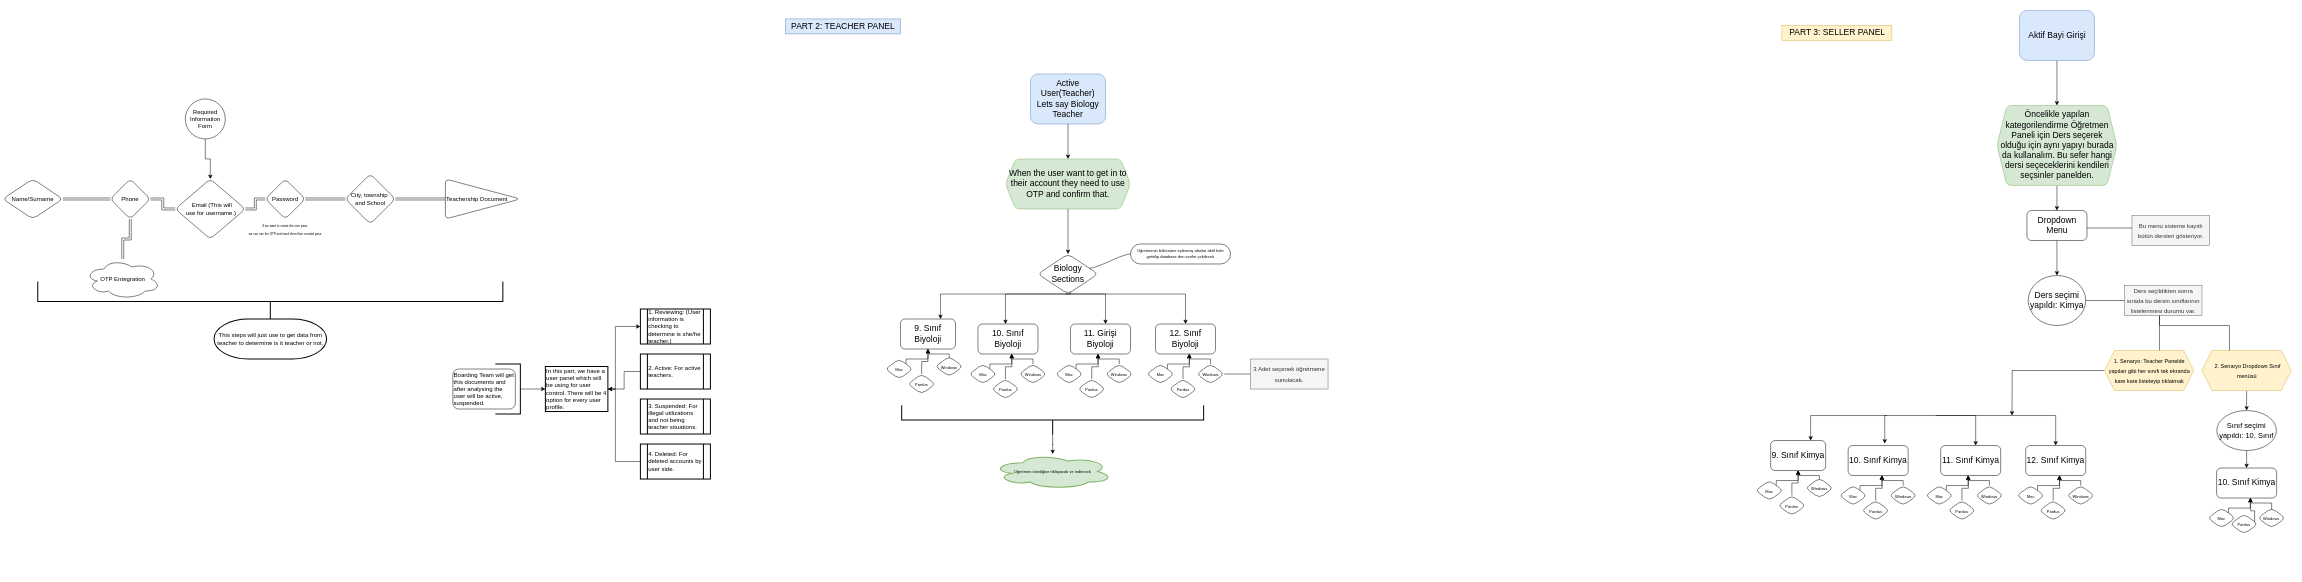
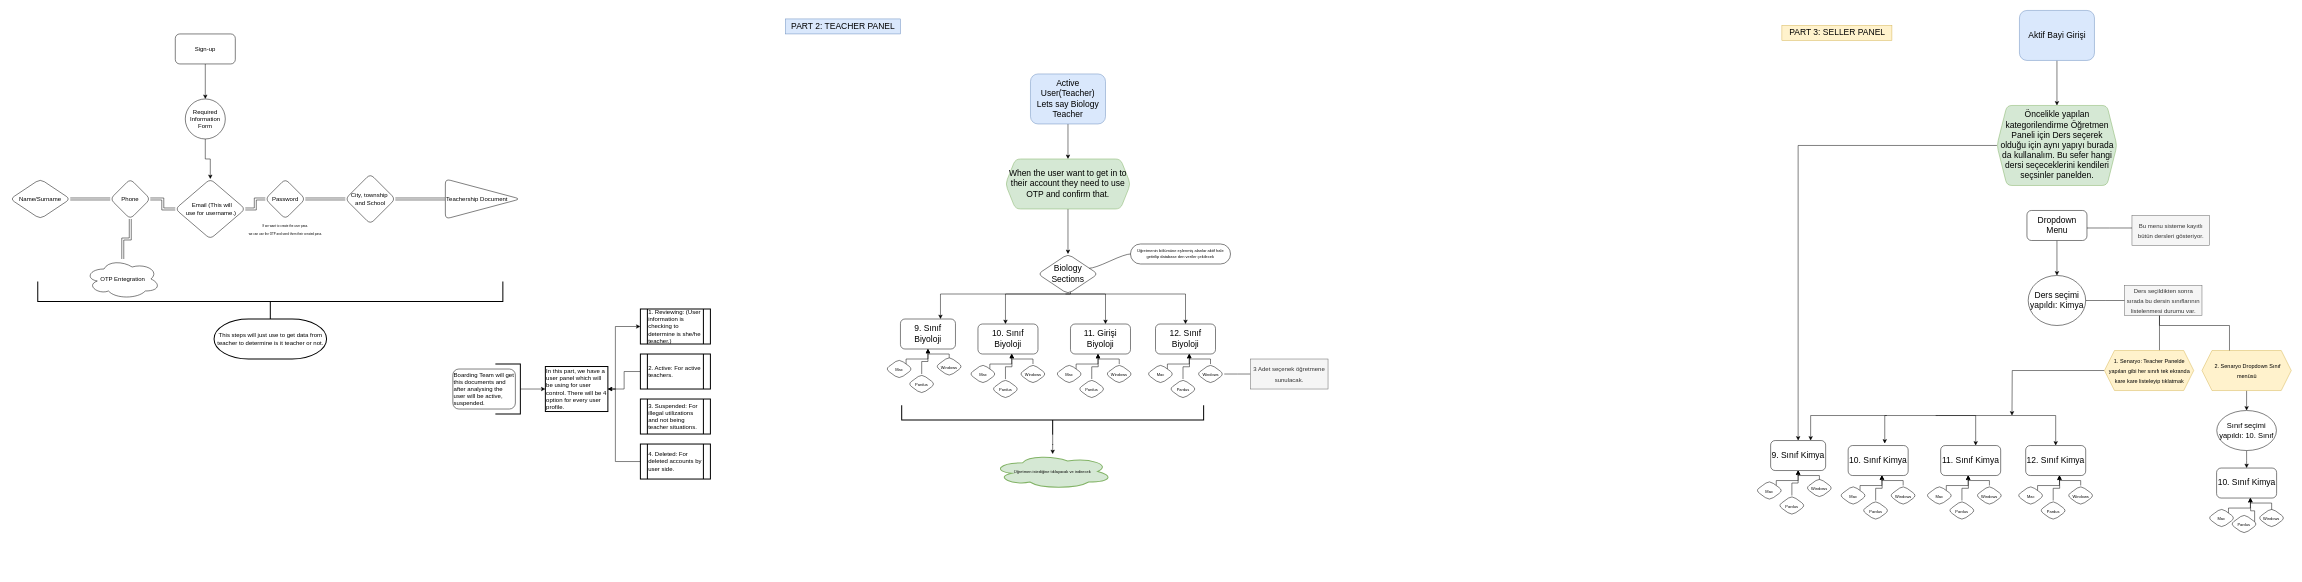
none -> (205, 49)
none -> (205, 65)
(33, 199) -> (40, 199)
(2057, 205) -> (1798, 145)
